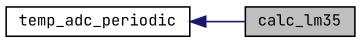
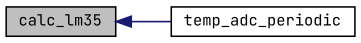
(225, 22) -> (151, 22)
